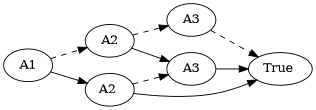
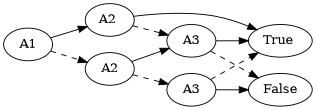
none -> (280, 90)
